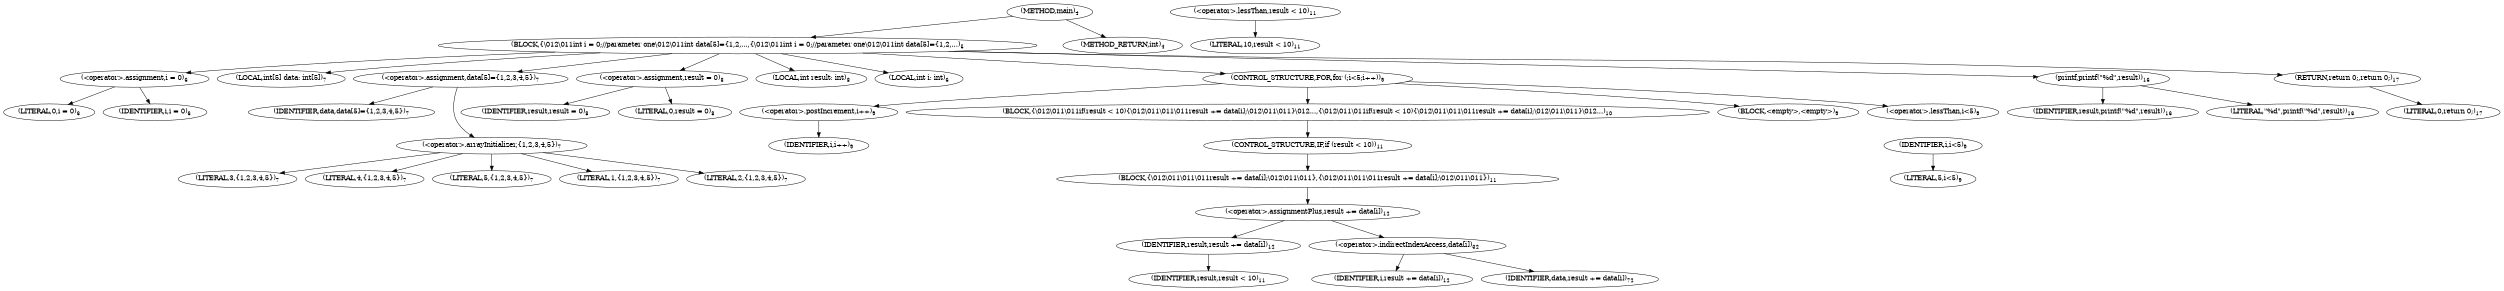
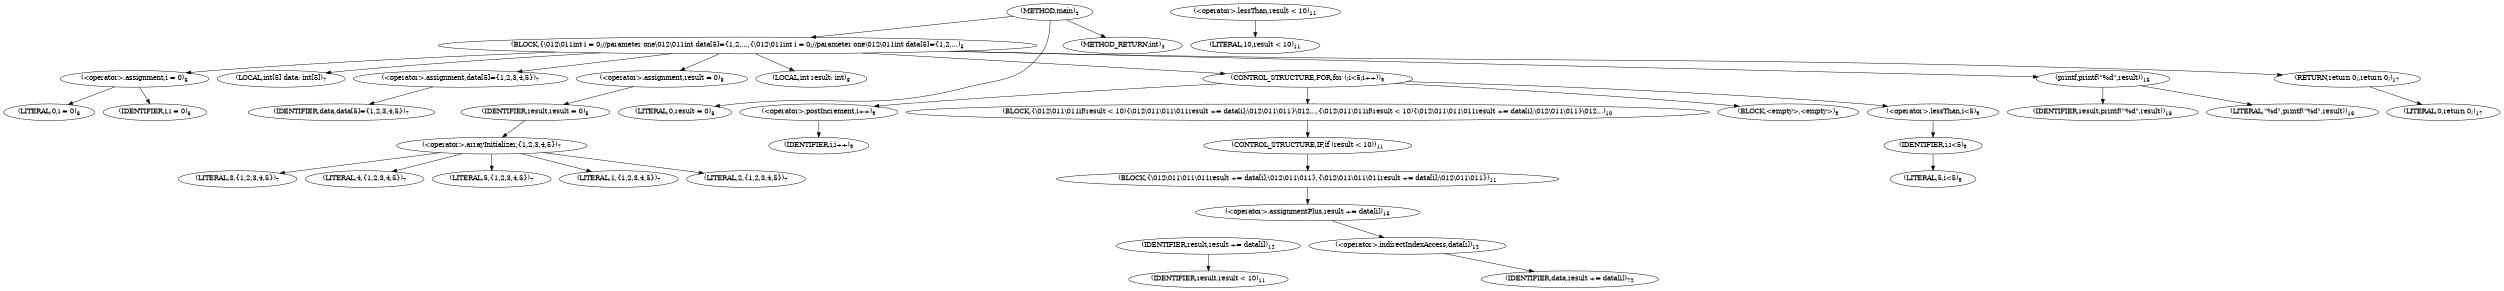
(919, 79) -> none
(668, 93) -> (903, 99)
(454, 114) -> (516, 128)
none -> (1933, 127)
(1387, 212) -> (1387, 212)
(1260, 228) -> none
(1476, 245) -> (1476, 245)
(1392, 279) -> none
